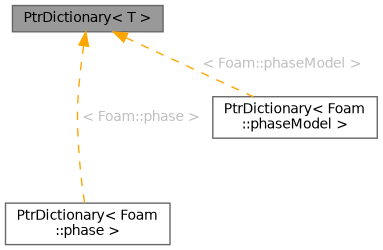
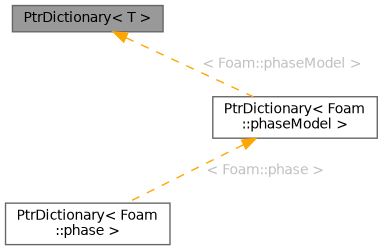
(78, 124) -> (185, 174)
